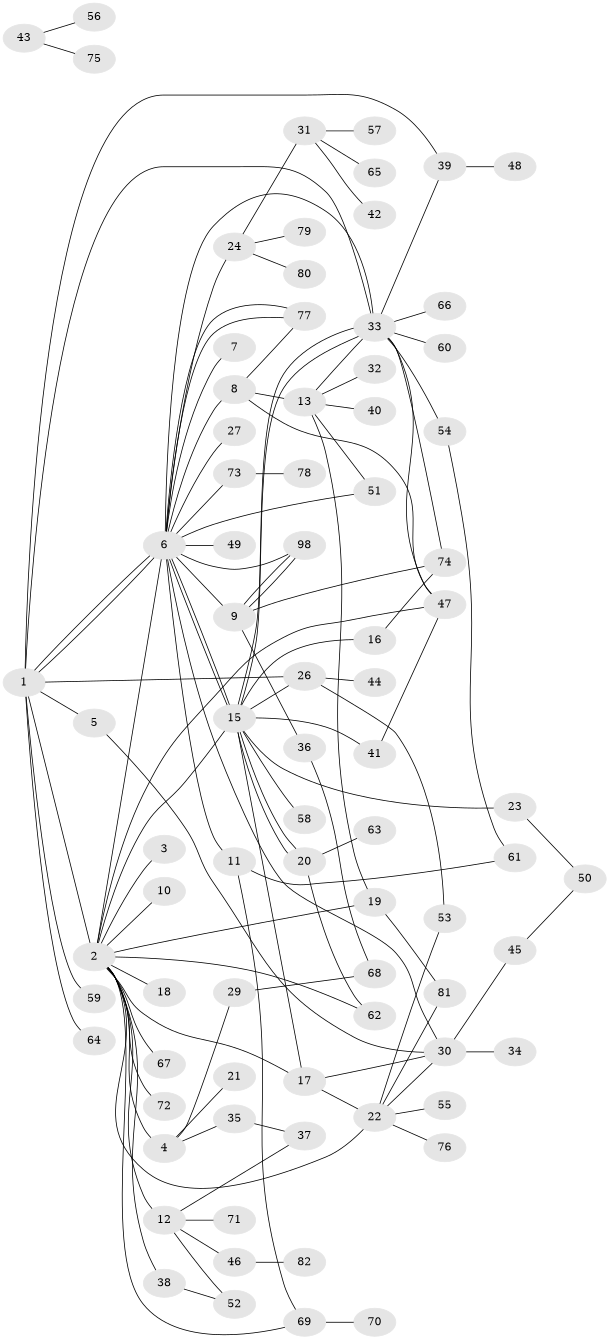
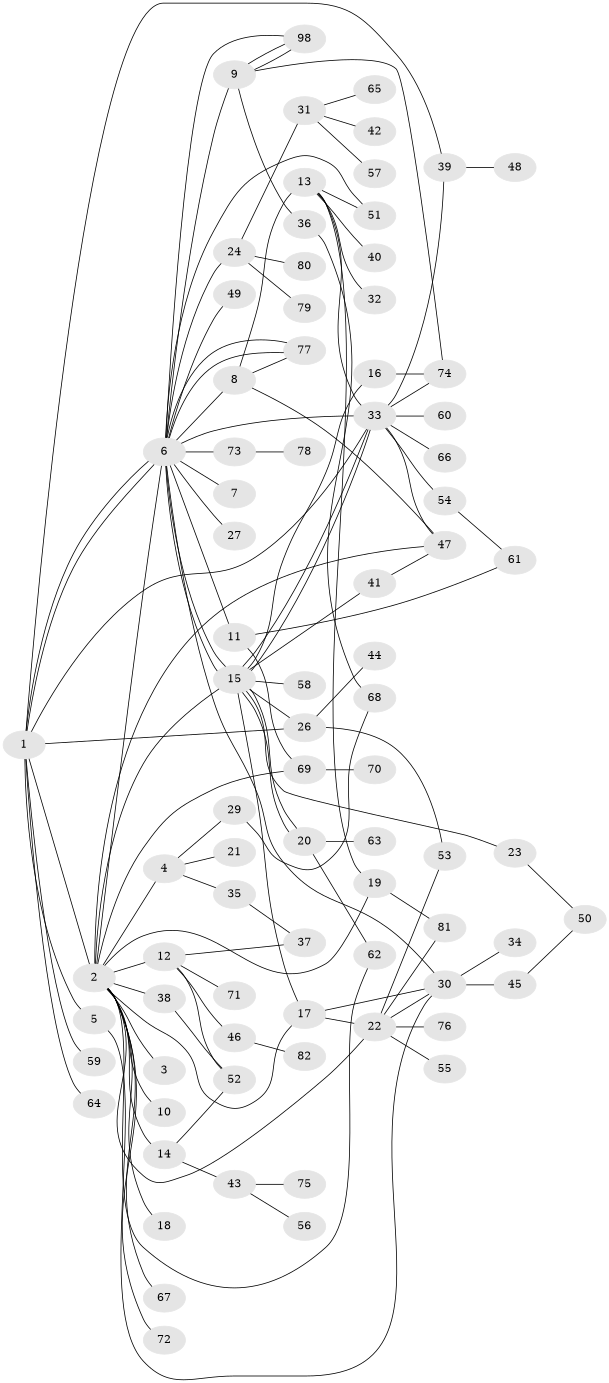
none -> (164, 1155)
